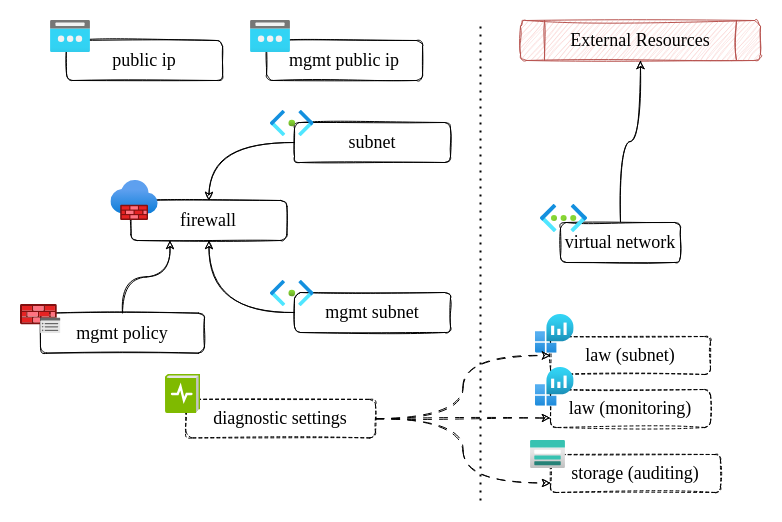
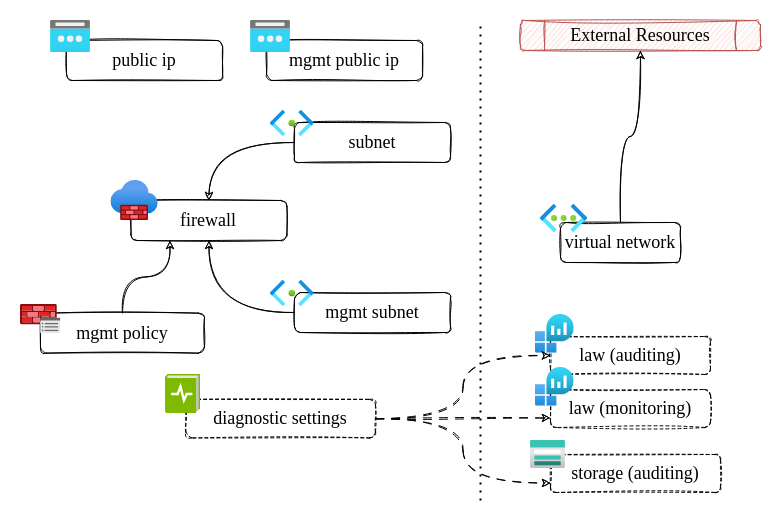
(641, 41) -> (641, 36)
(631, 356) -> (631, 356)
